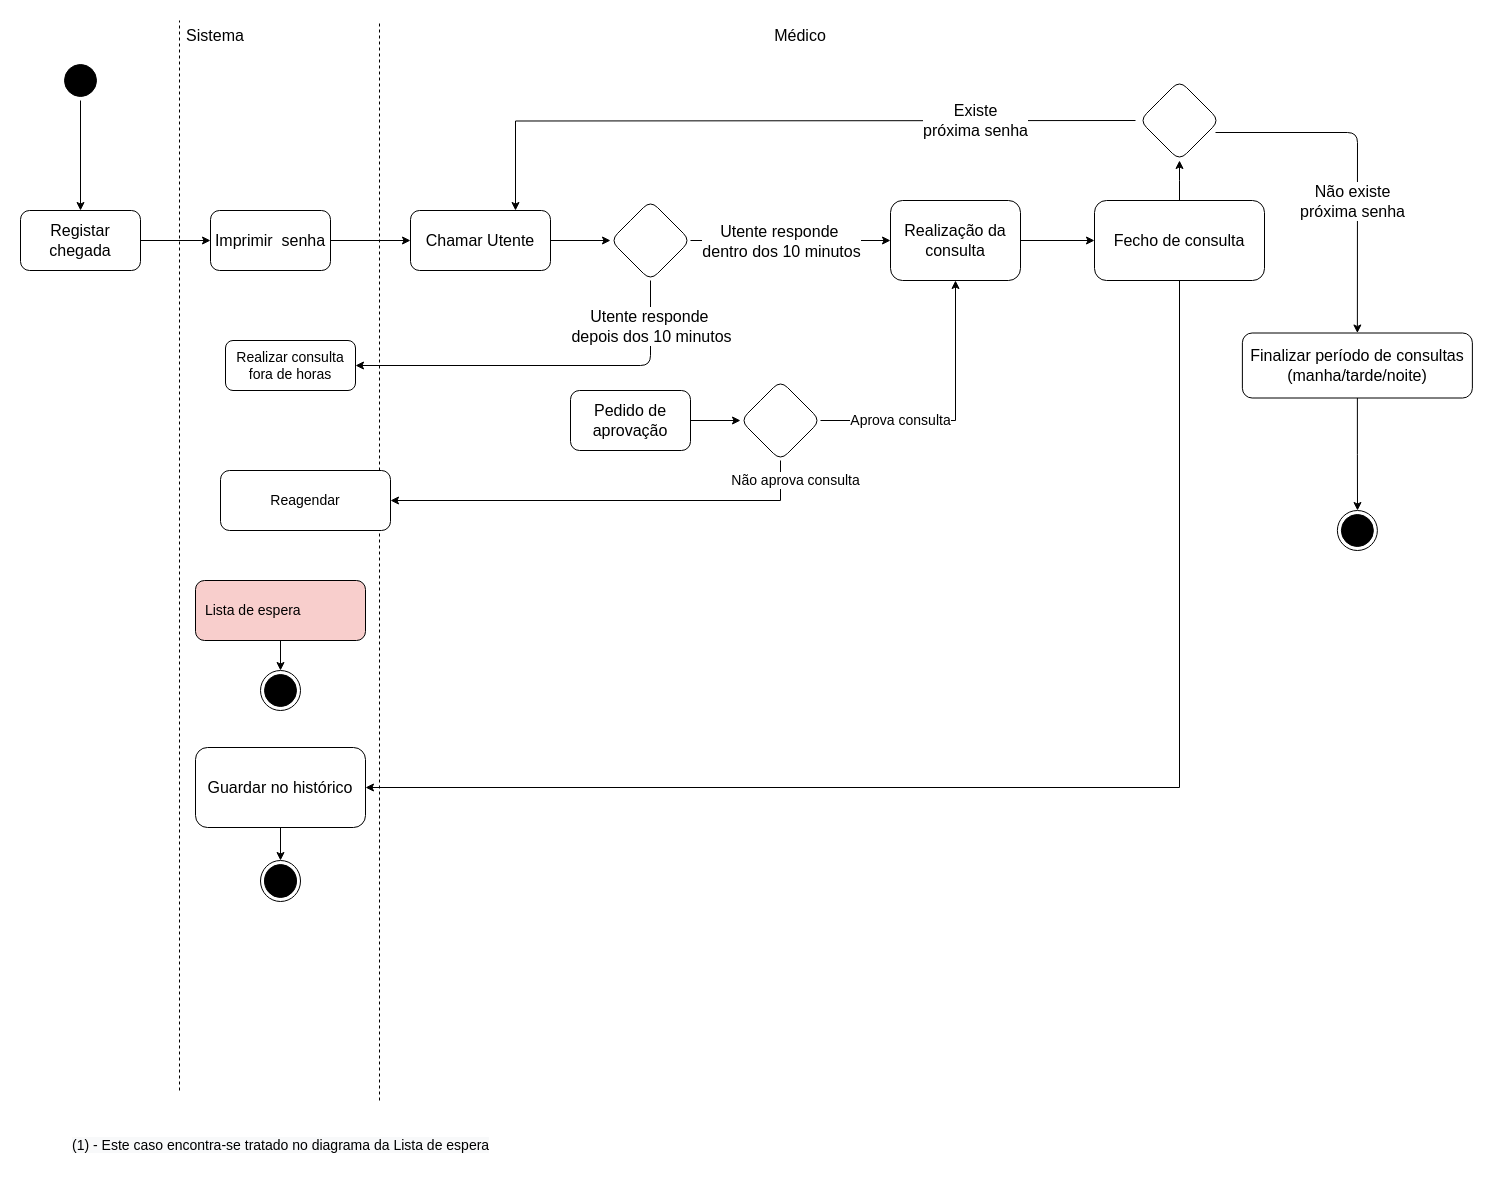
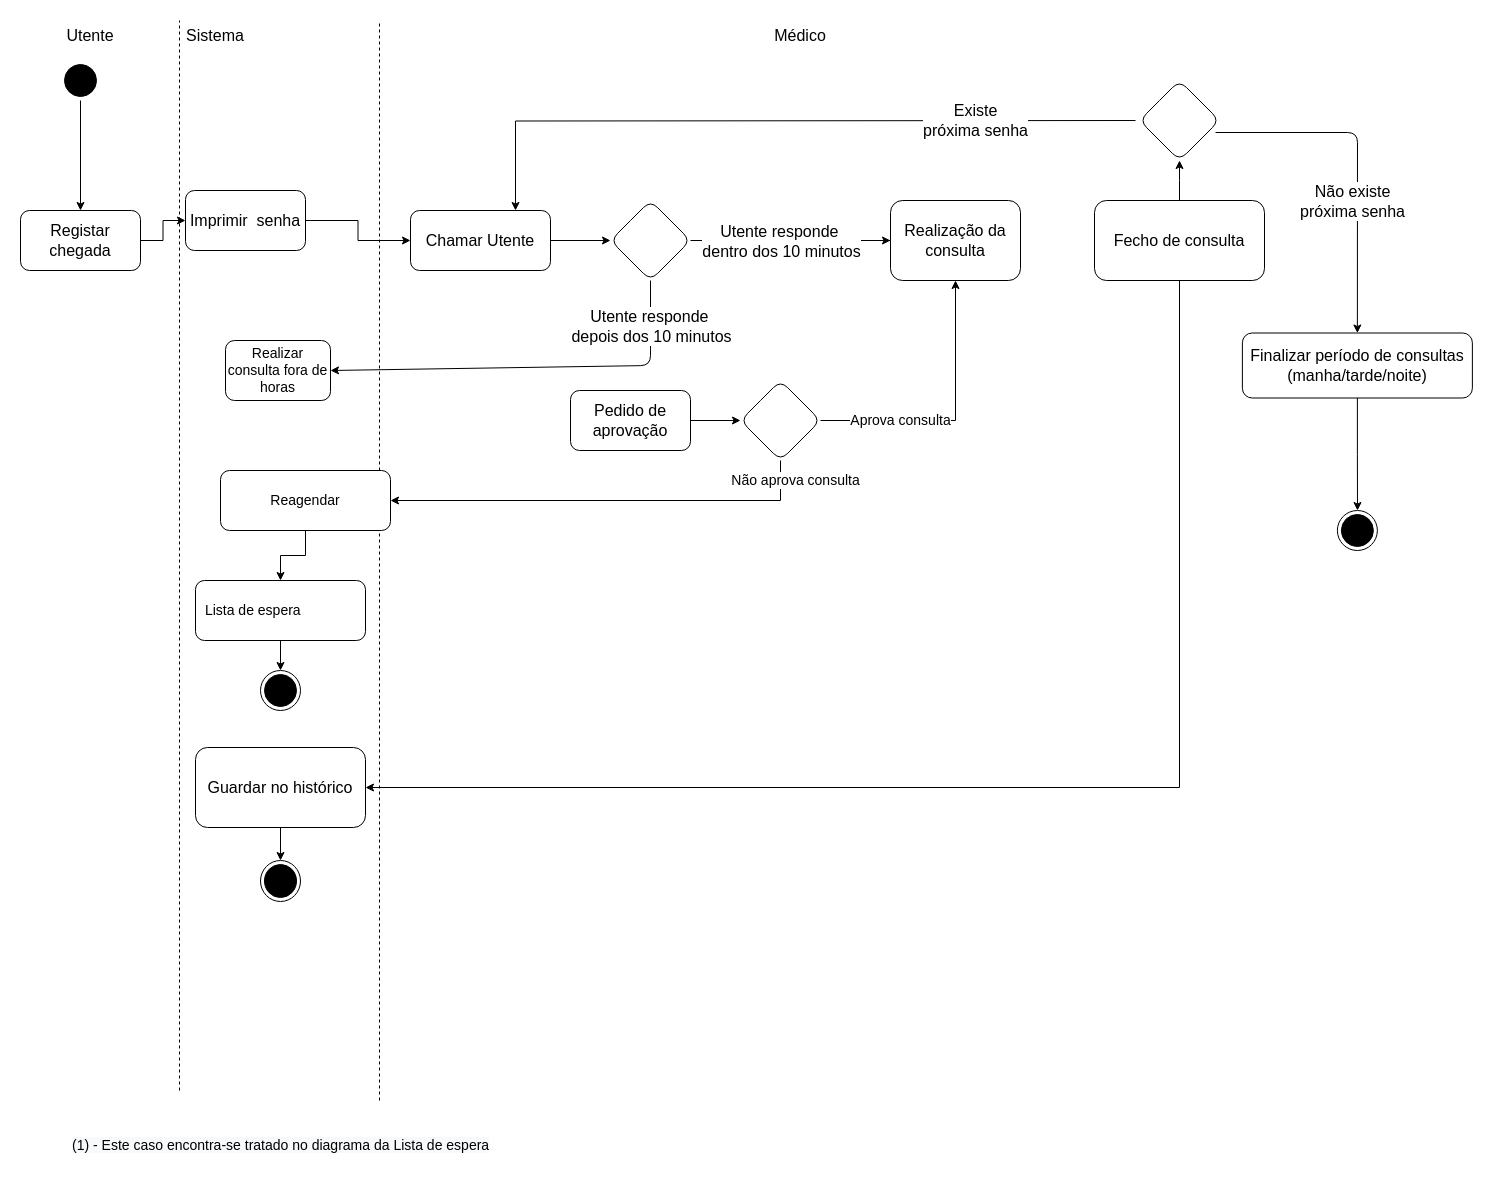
none -> (91, 36)
(271, 241) -> (246, 221)
(1054, 241) -> (889, 241)
(291, 366) -> (278, 371)
none -> (297, 556)
(281, 611) -> (281, 611)
